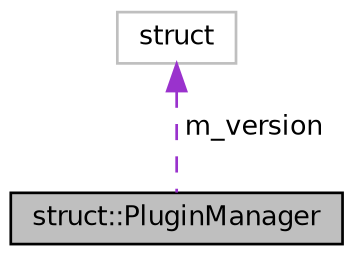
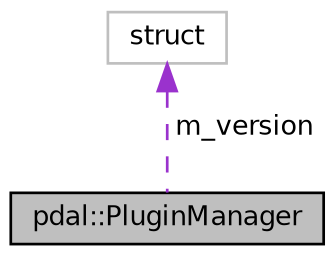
(177, 218) -> (167, 218)
